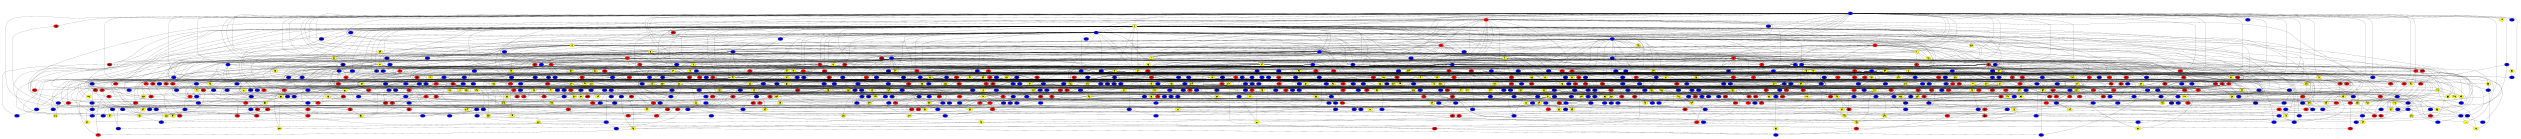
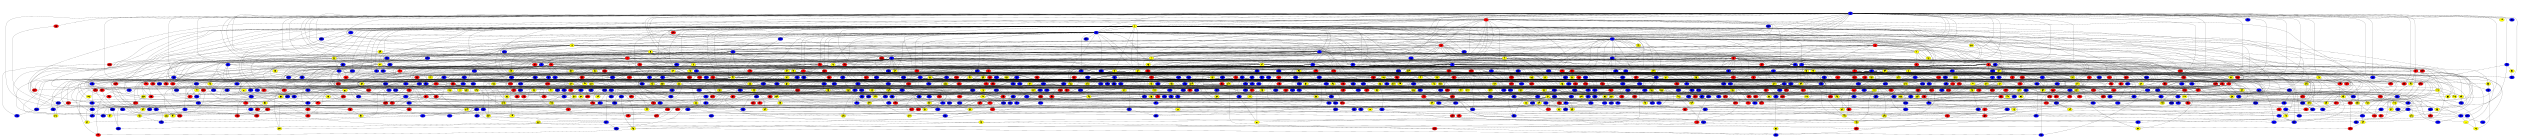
(922, 84) -> none
